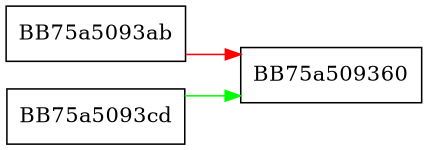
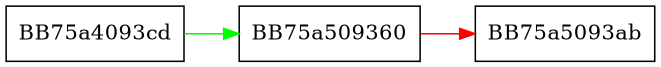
(206, 54) -> (440, 34)
(96, 117) -> (95, 34)
